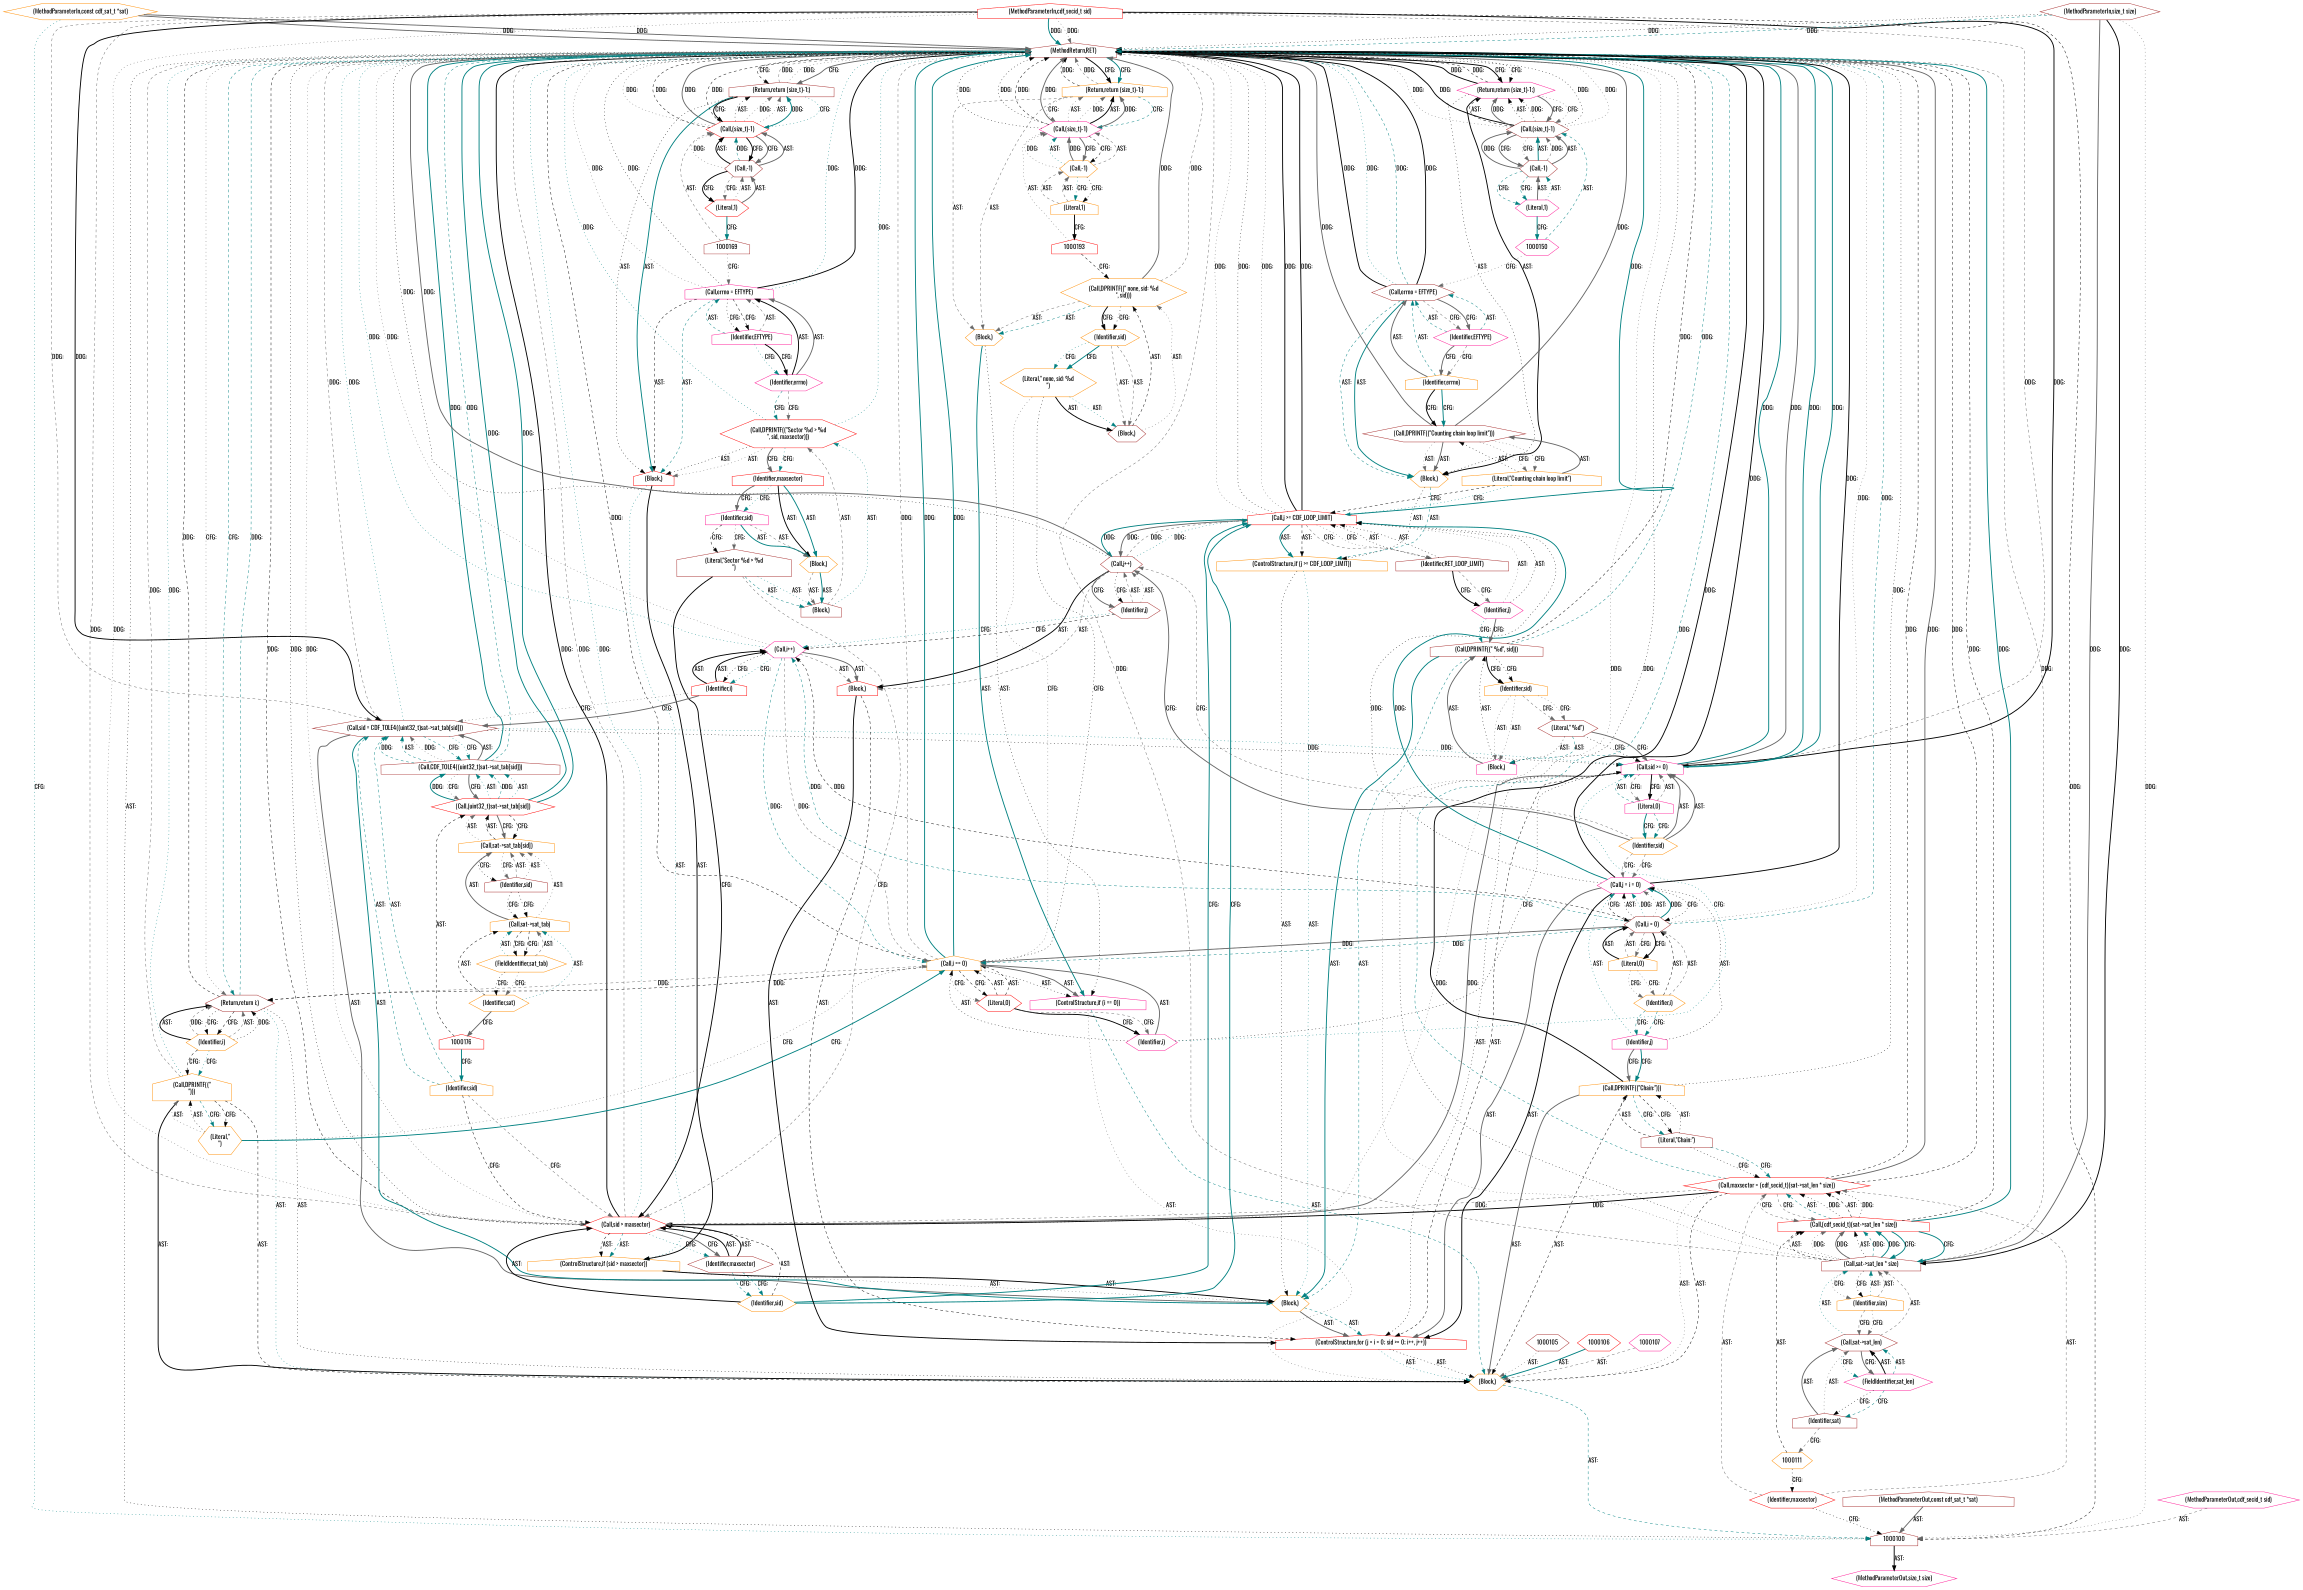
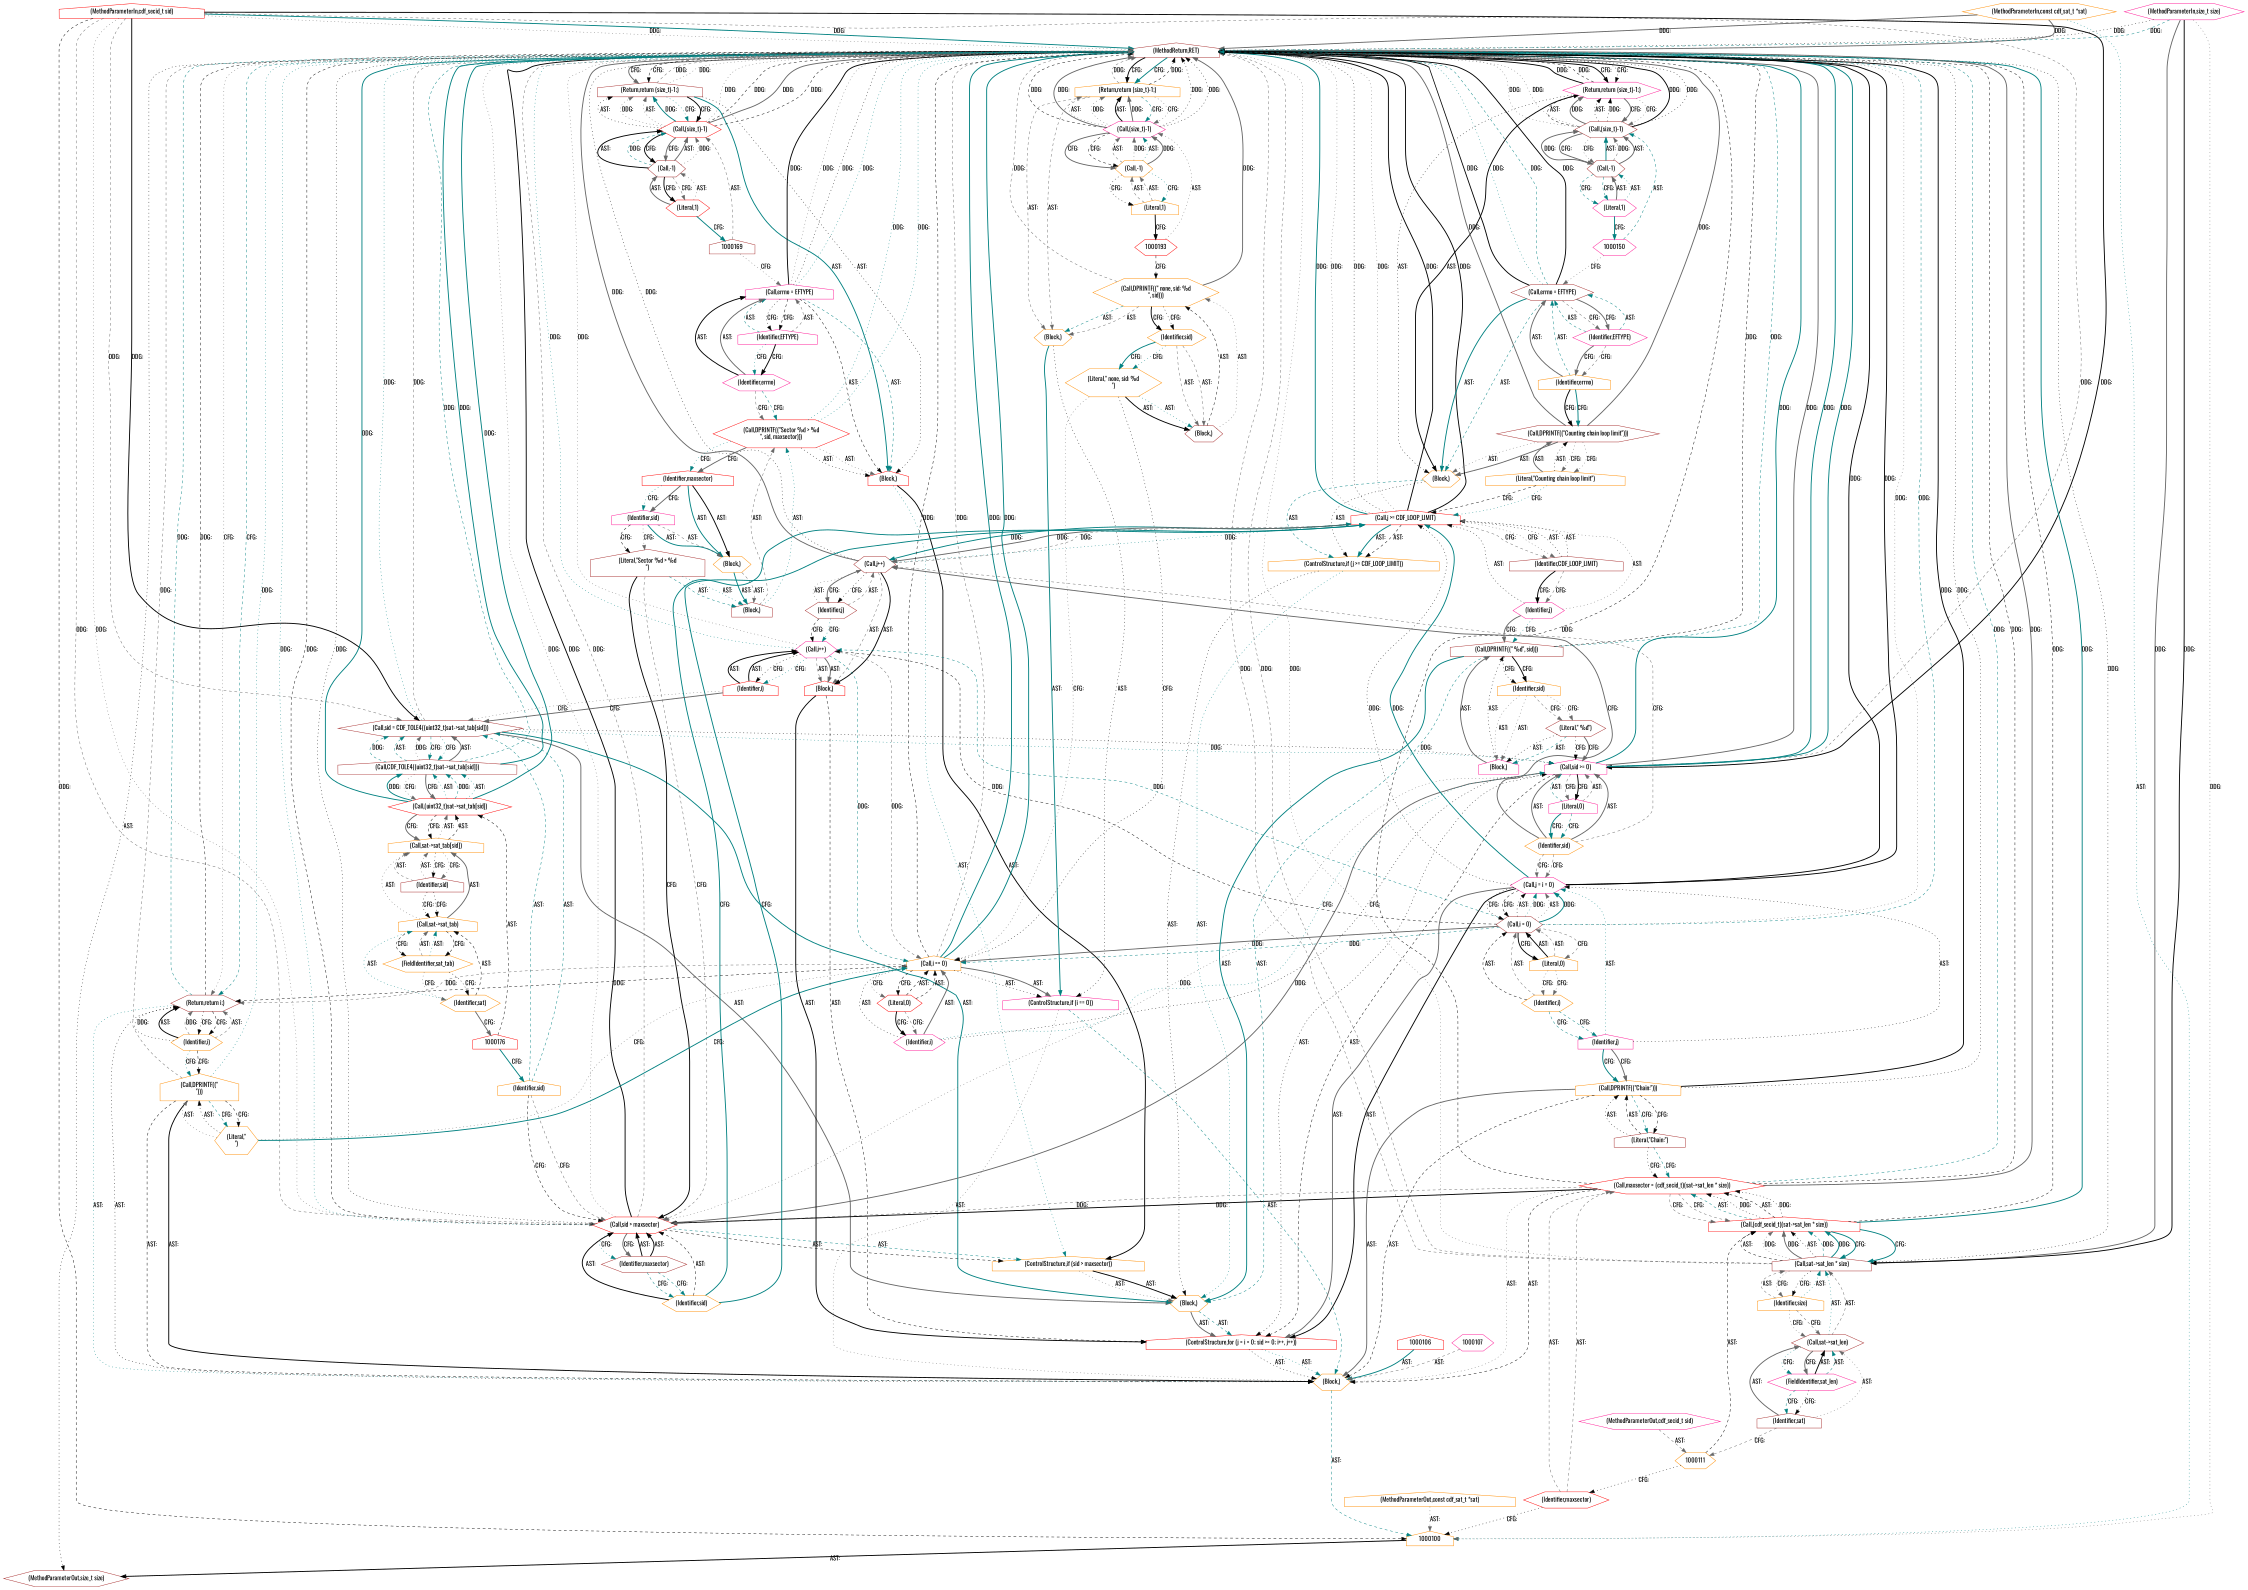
(2100, 12) -> (2184, 12)
(1074, 247) -> (1156, 247)
(1452, 564) -> (1566, 564)
(41, 787) -> (2142, 787)
(124, 1210) -> (149, 335)
(1548, 1343) -> none
(1599, 1343) -> (1420, 1343)
(1929, 1500) -> (1430, 1500)
(1913, 1518) -> (1430, 1517)
(2066, 1534) -> (1671, 1440)
(1894, 1539) -> (1430, 1539)
(1894, 1579) -> (66, 1579)
